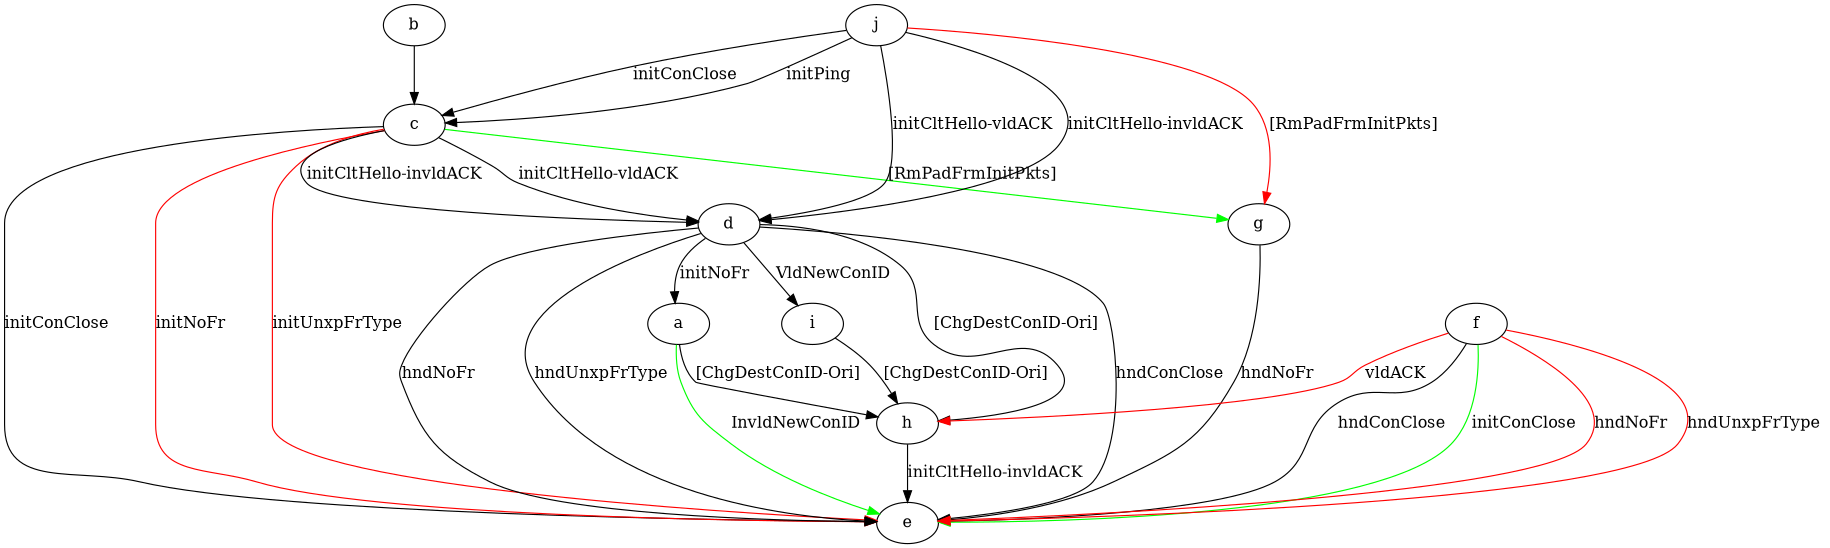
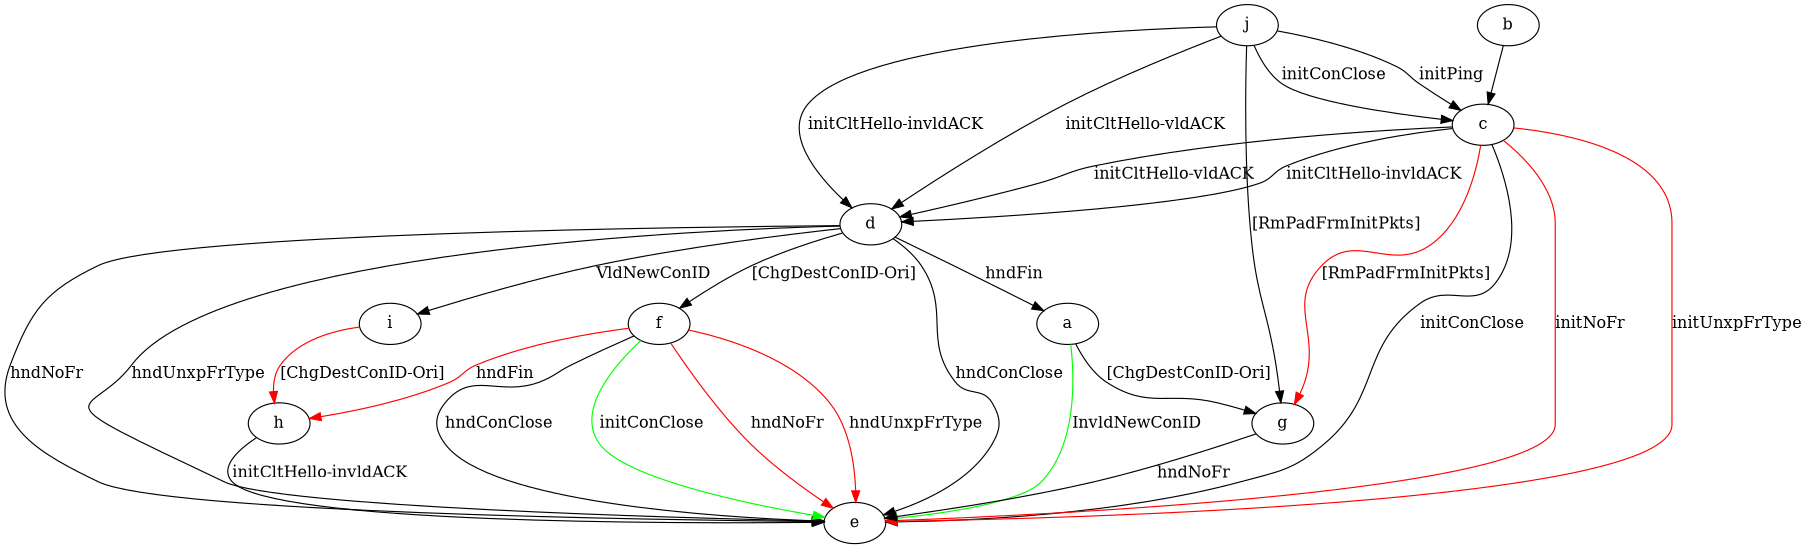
(1131, 55) -> (1250, 220)
(831, 174) -> (1365, 251)
(718, 274) -> (1017, 274)
(951, 354) -> (763, 260)
(867, 362) -> (304, 345)
(1399, 374) -> (507, 374)
(760, 395) -> (1150, 398)
